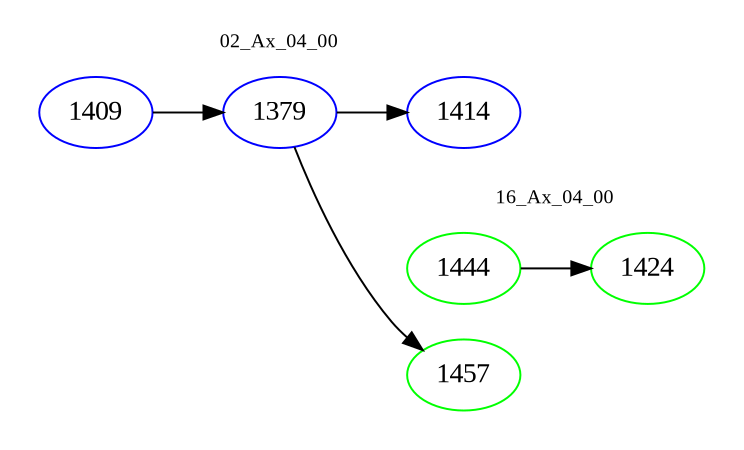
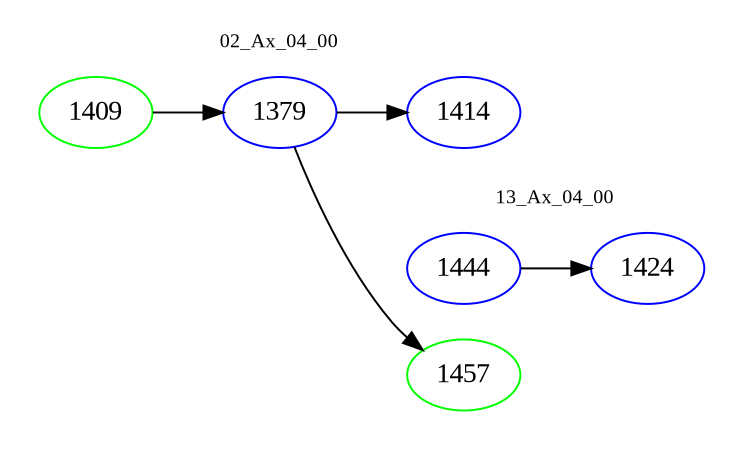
(96, 112) -> (96, 112)
(556, 198) -> (556, 198)
(464, 268) -> (464, 268)
(648, 268) -> (648, 268)
